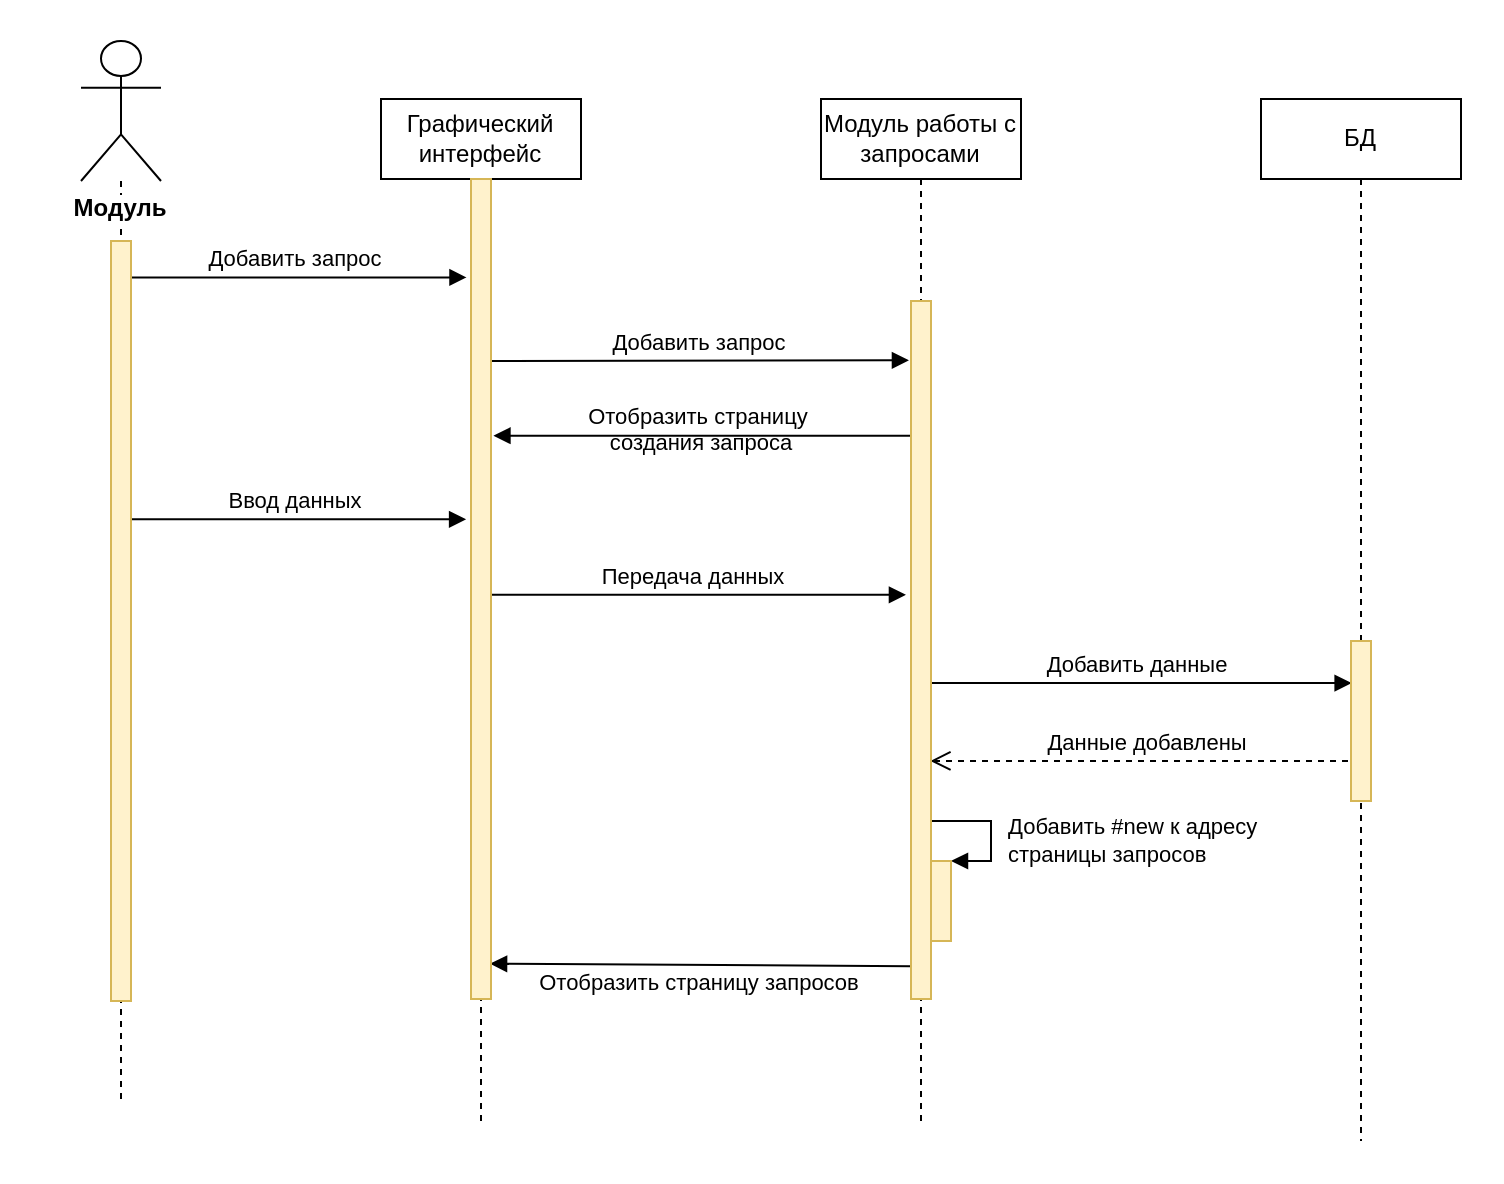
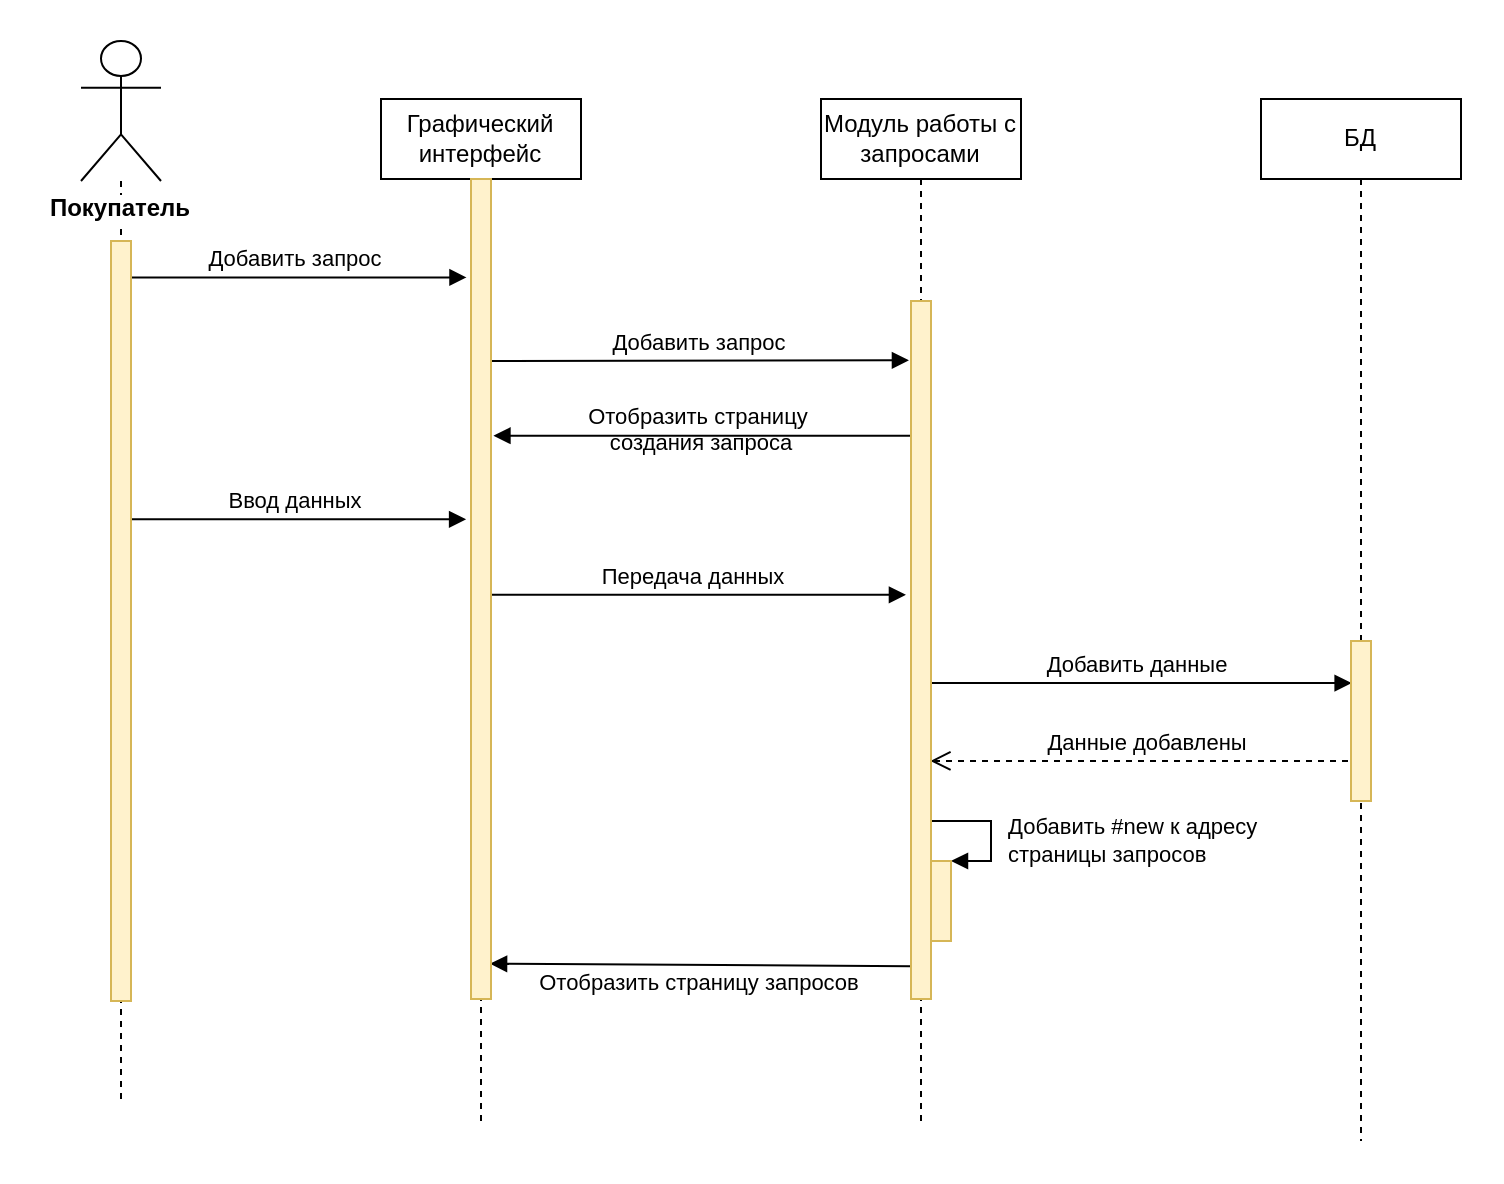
(120, 208) -> (120, 208)
